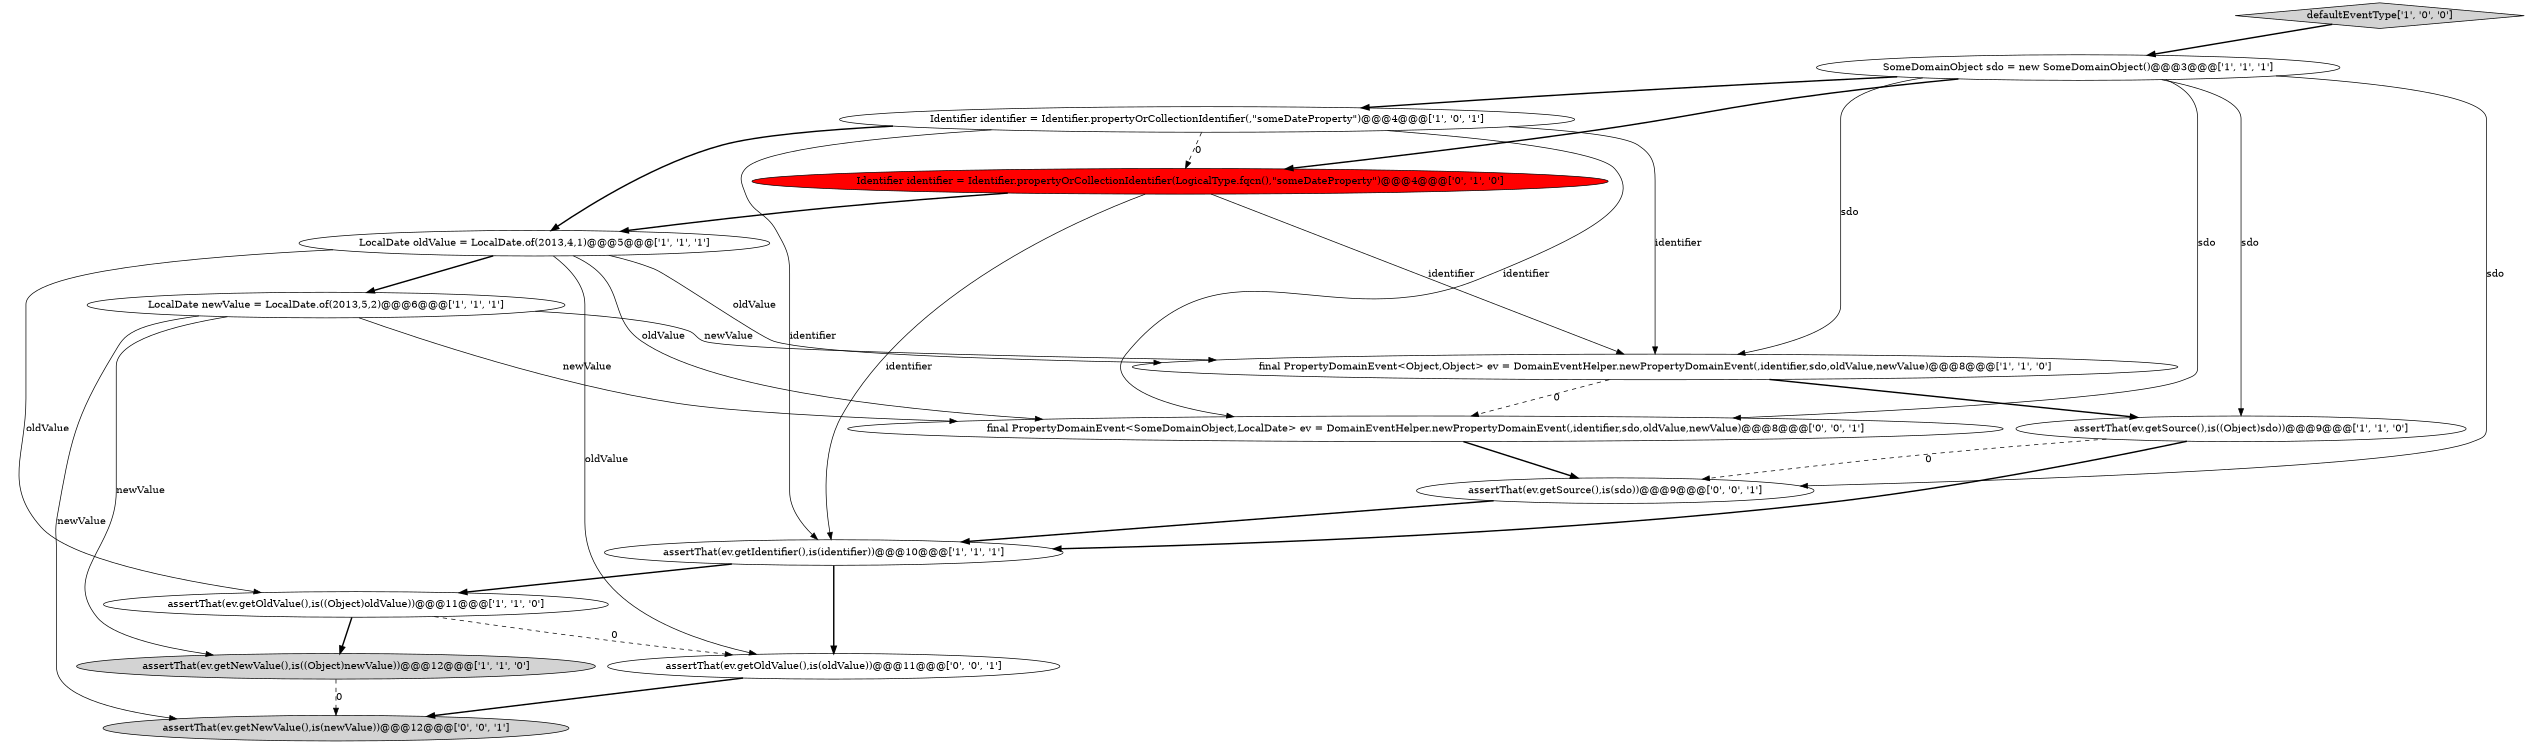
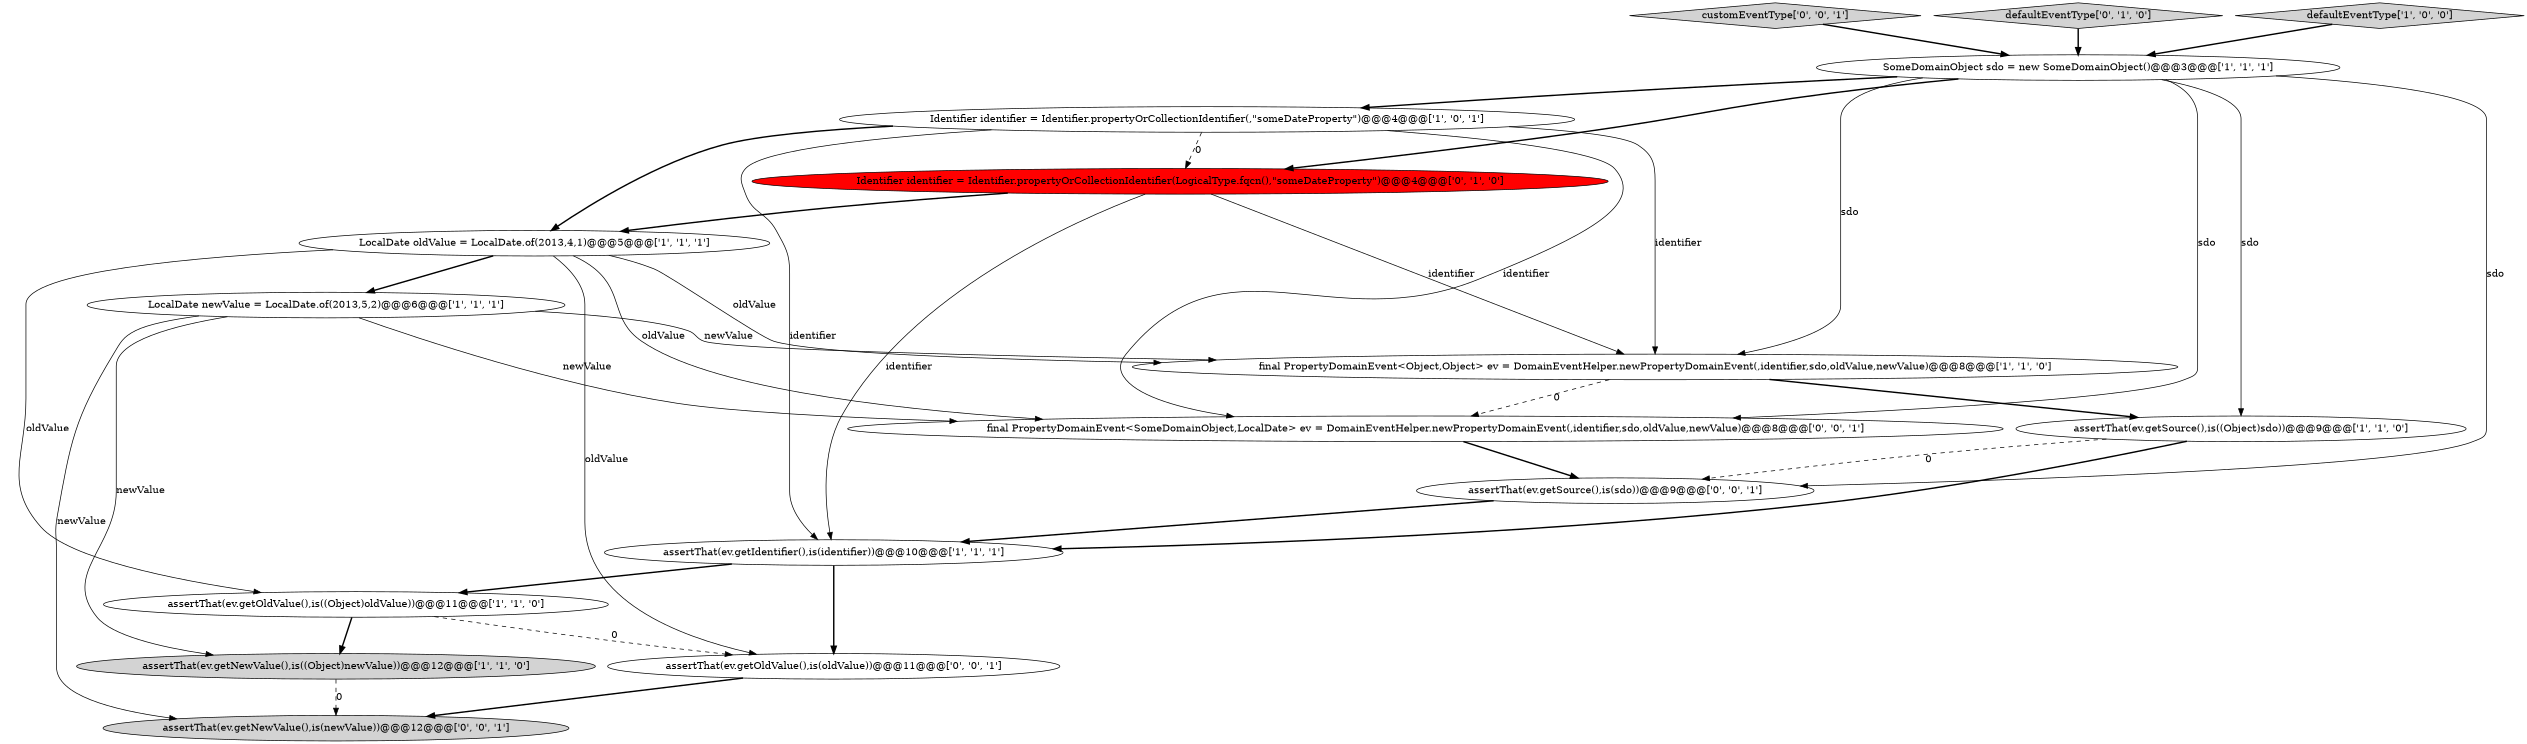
none -> (1775, 16)
none -> (2078, 16)
